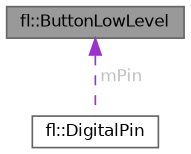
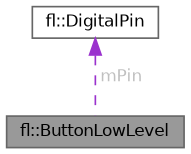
(95, 85) -> (95, 85)
